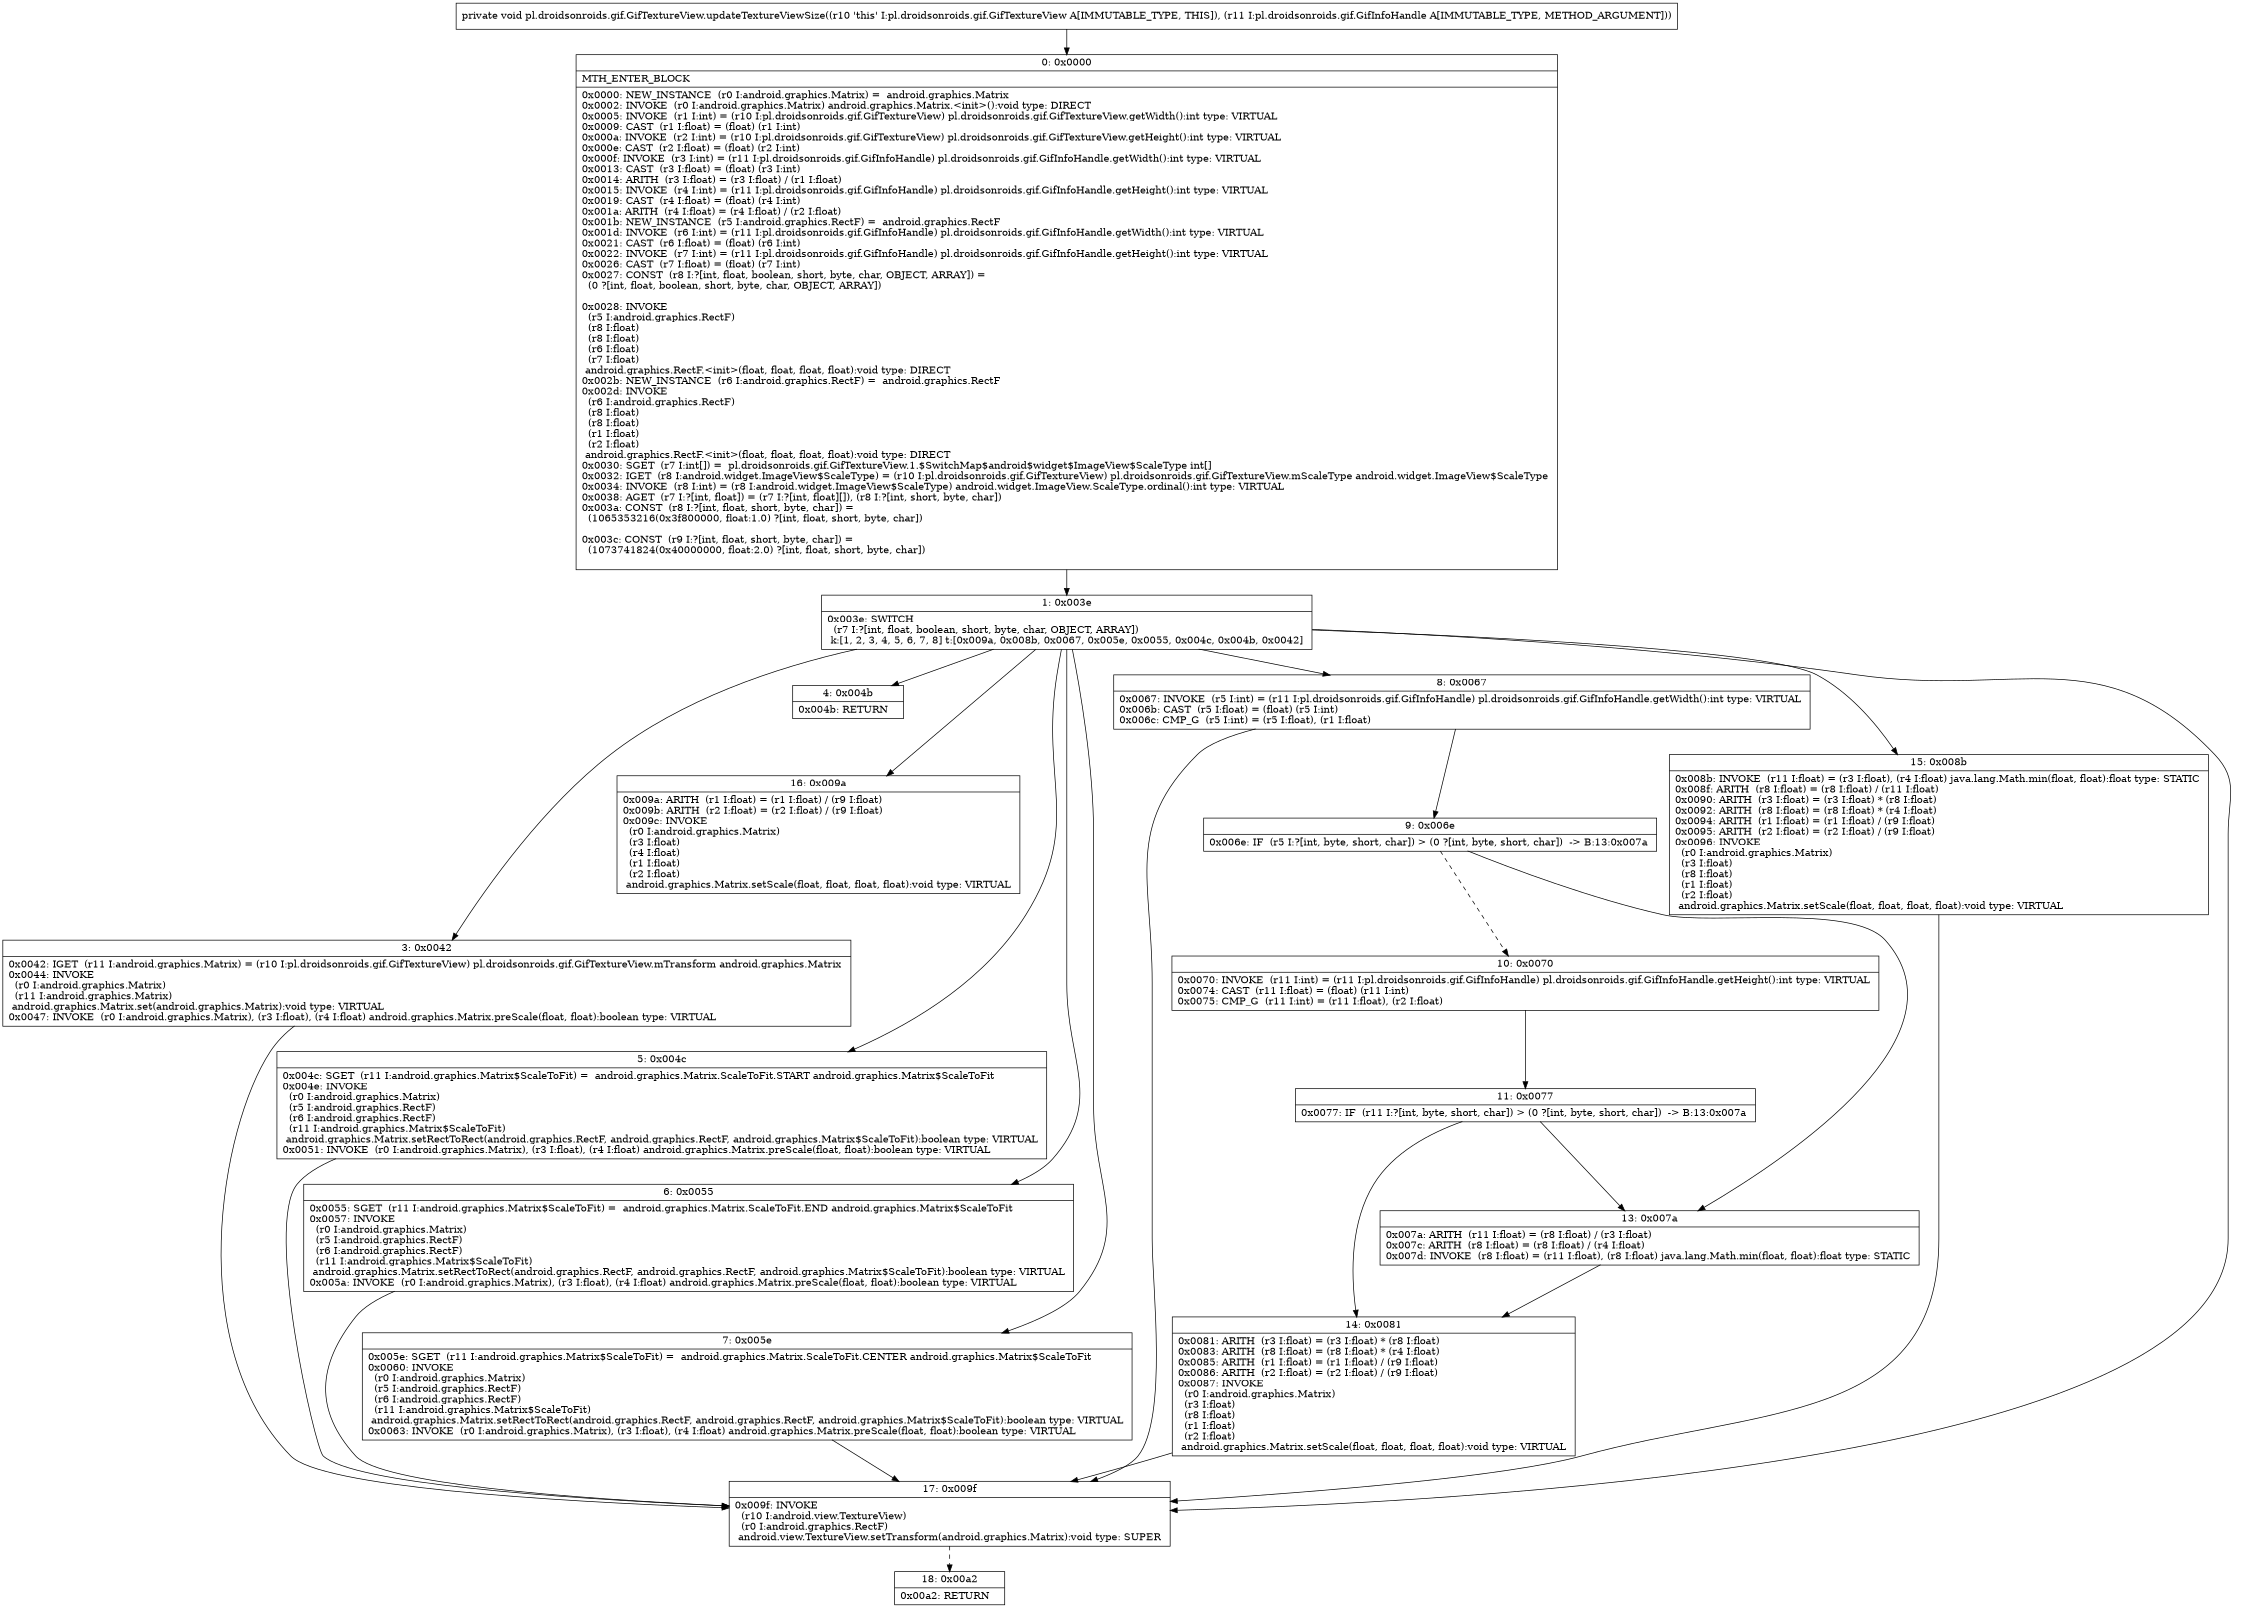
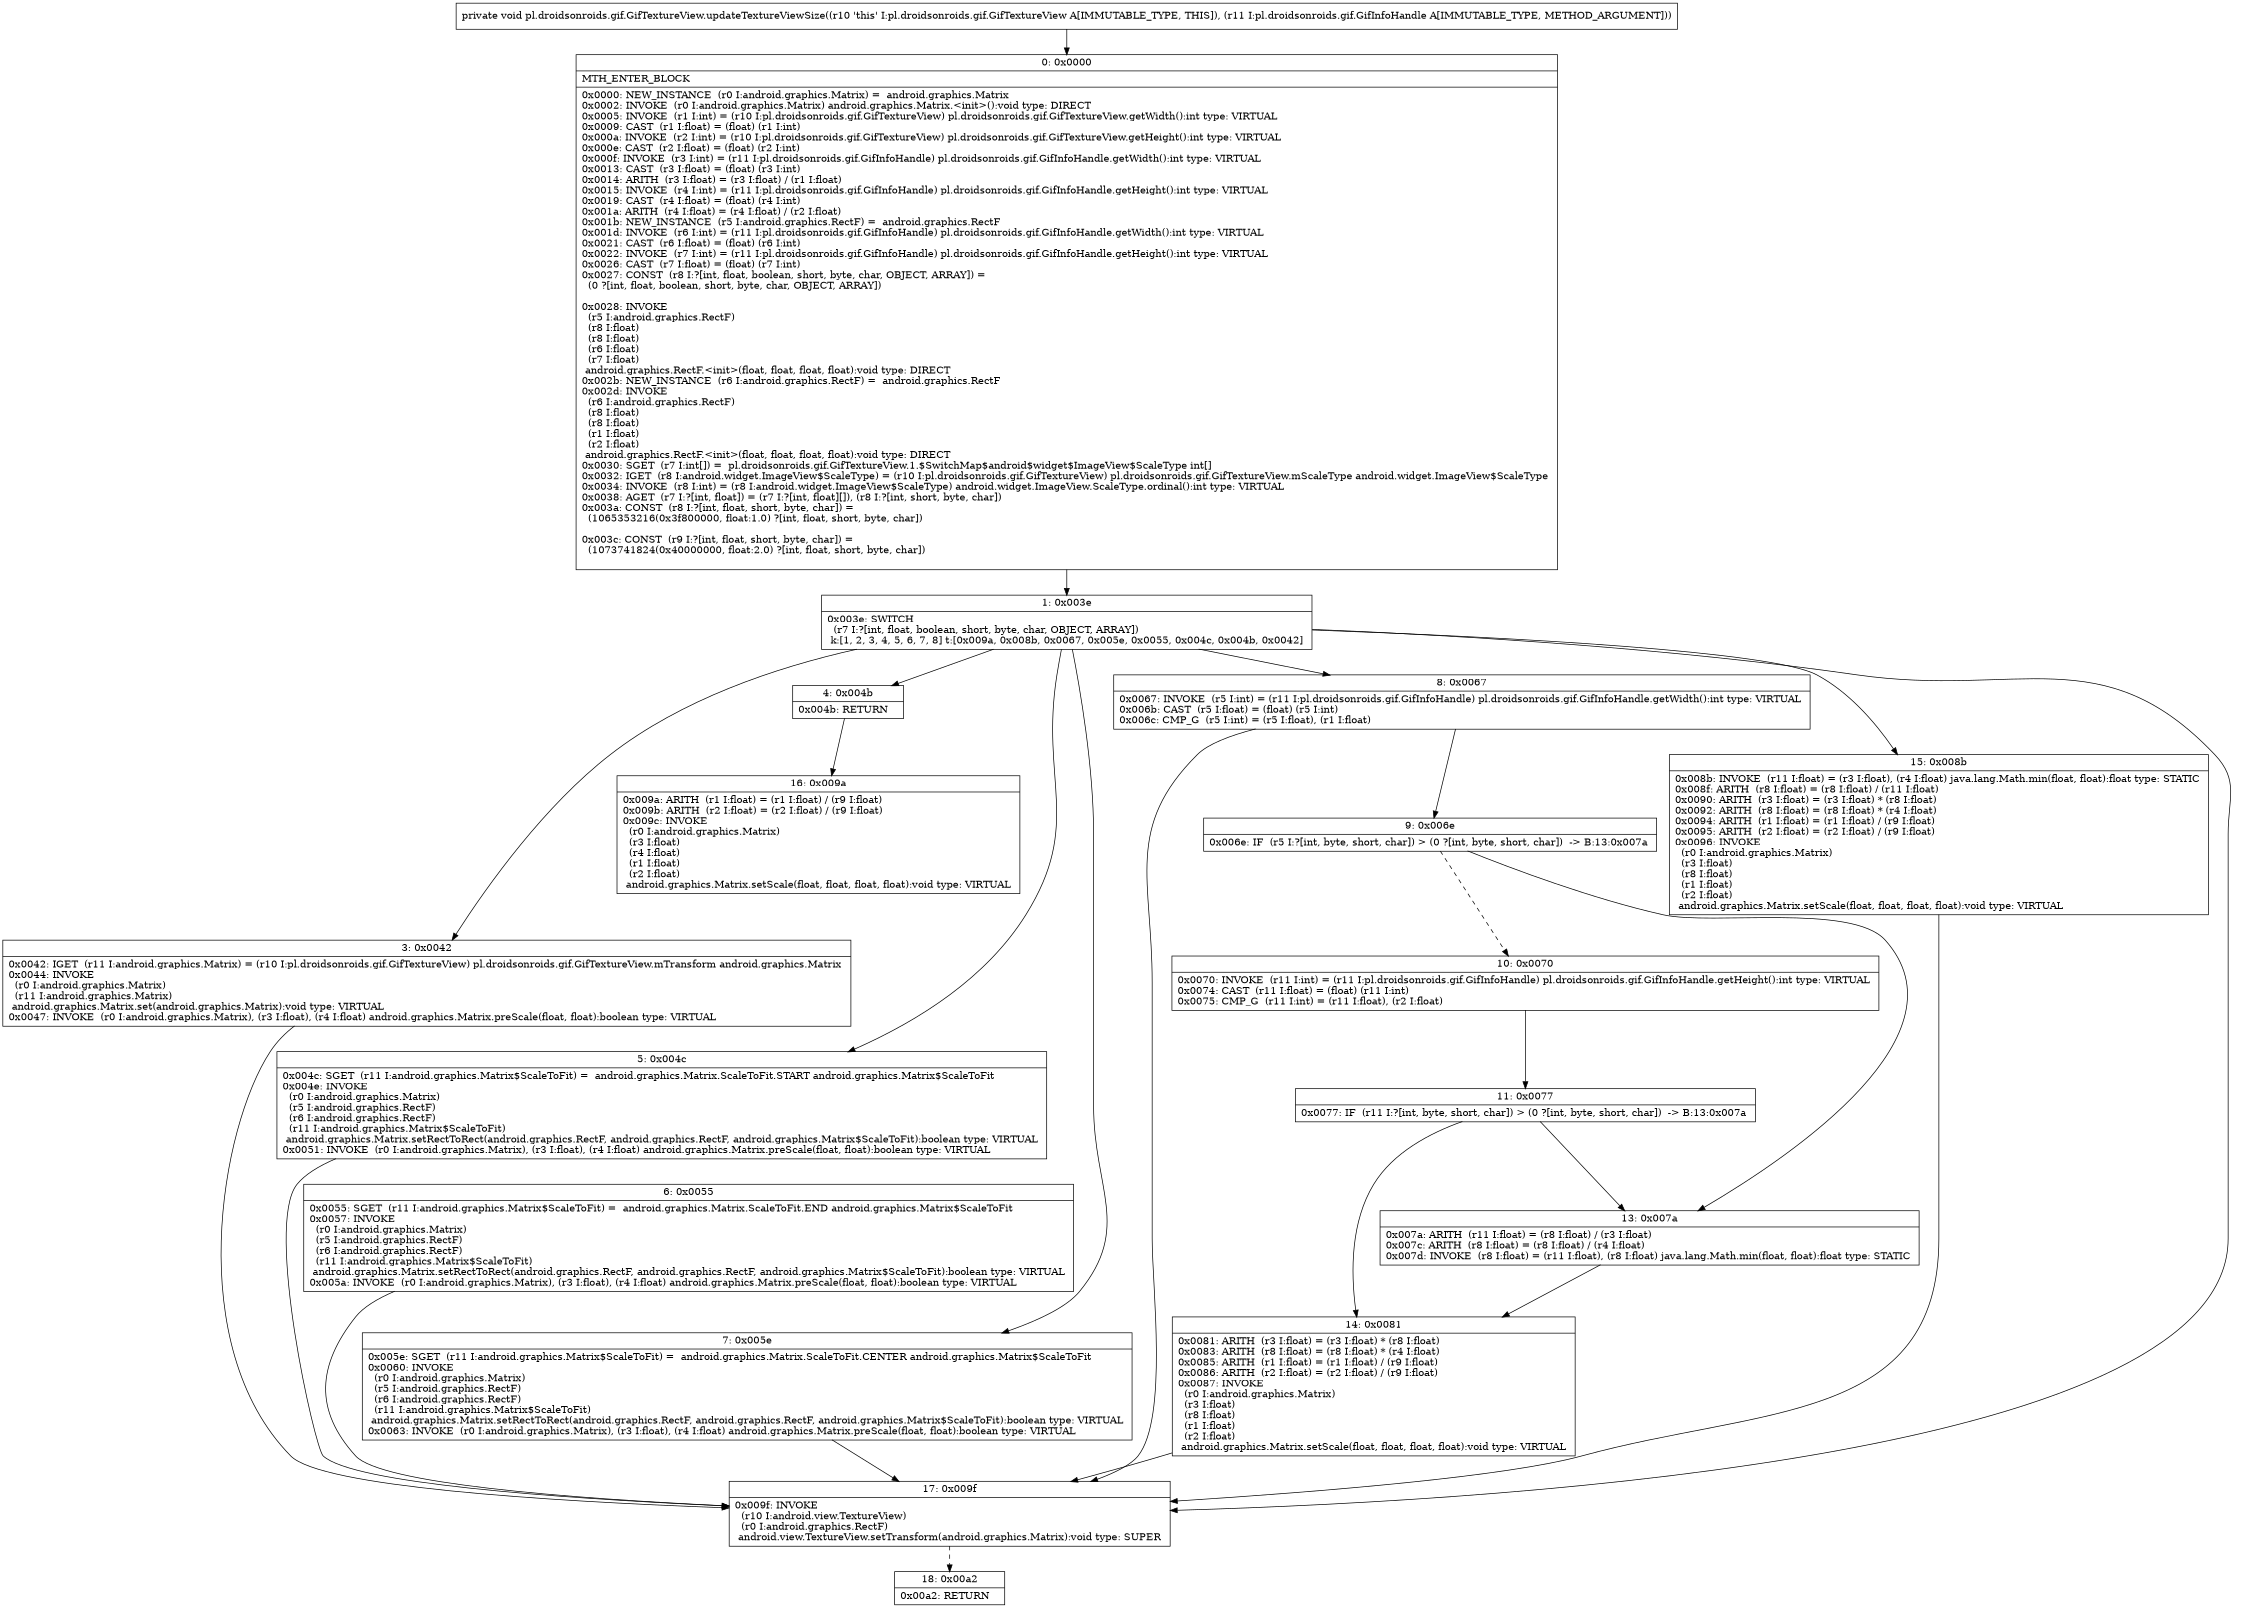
(964, 710) -> (839, 744)
(1067, 929) -> none
